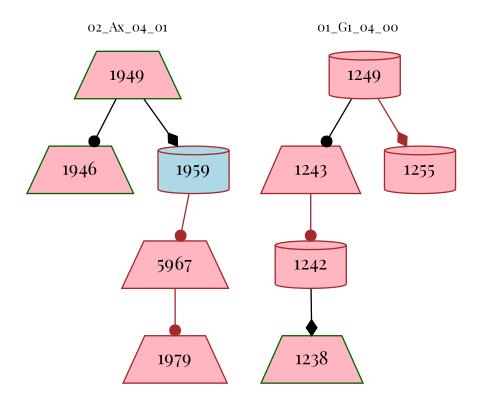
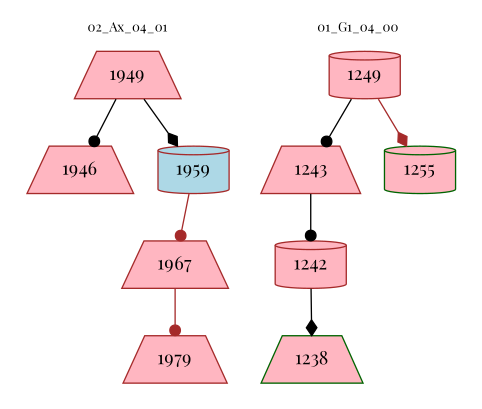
(128, 75) -> (128, 75)
(80, 170) -> (80, 170)
(420, 170) -> (420, 170)
(311, 212) -> (311, 212)
(175, 265) -> (175, 265)
